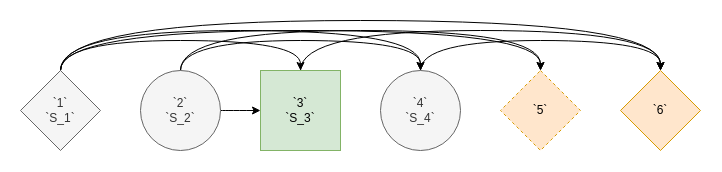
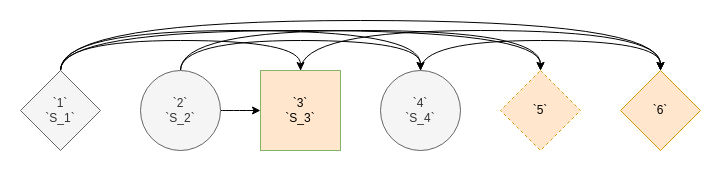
(301, 111) -> (301, 111)
